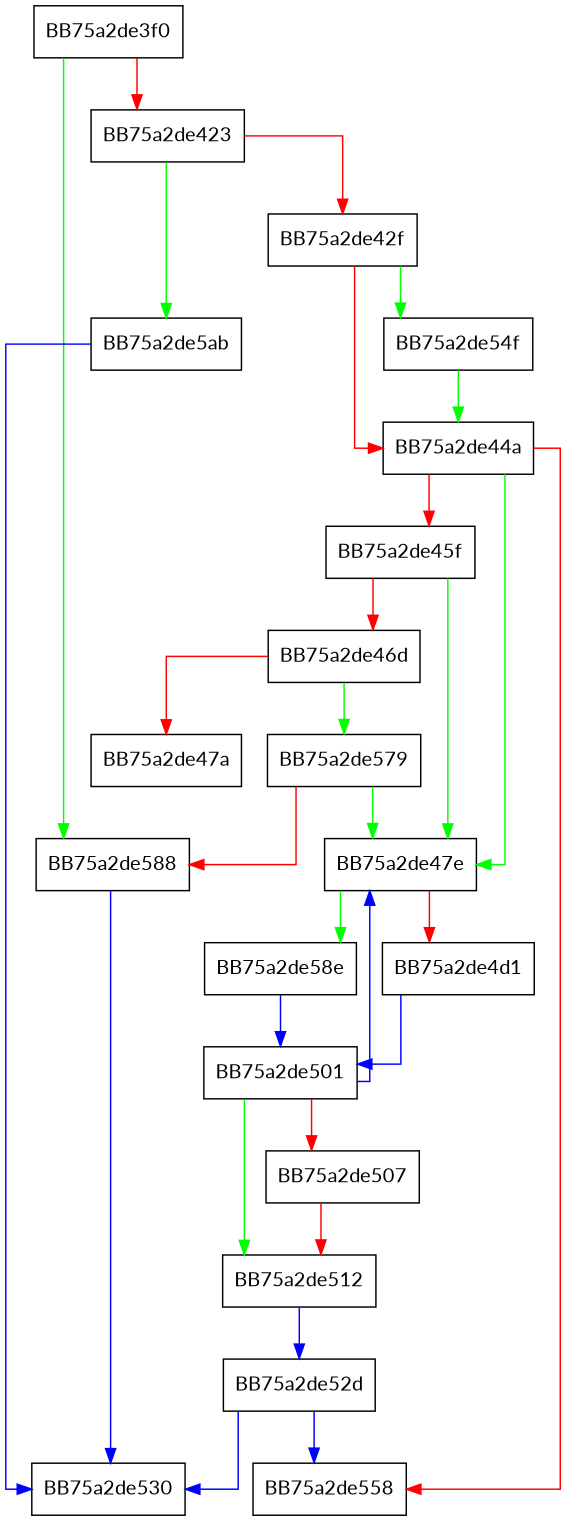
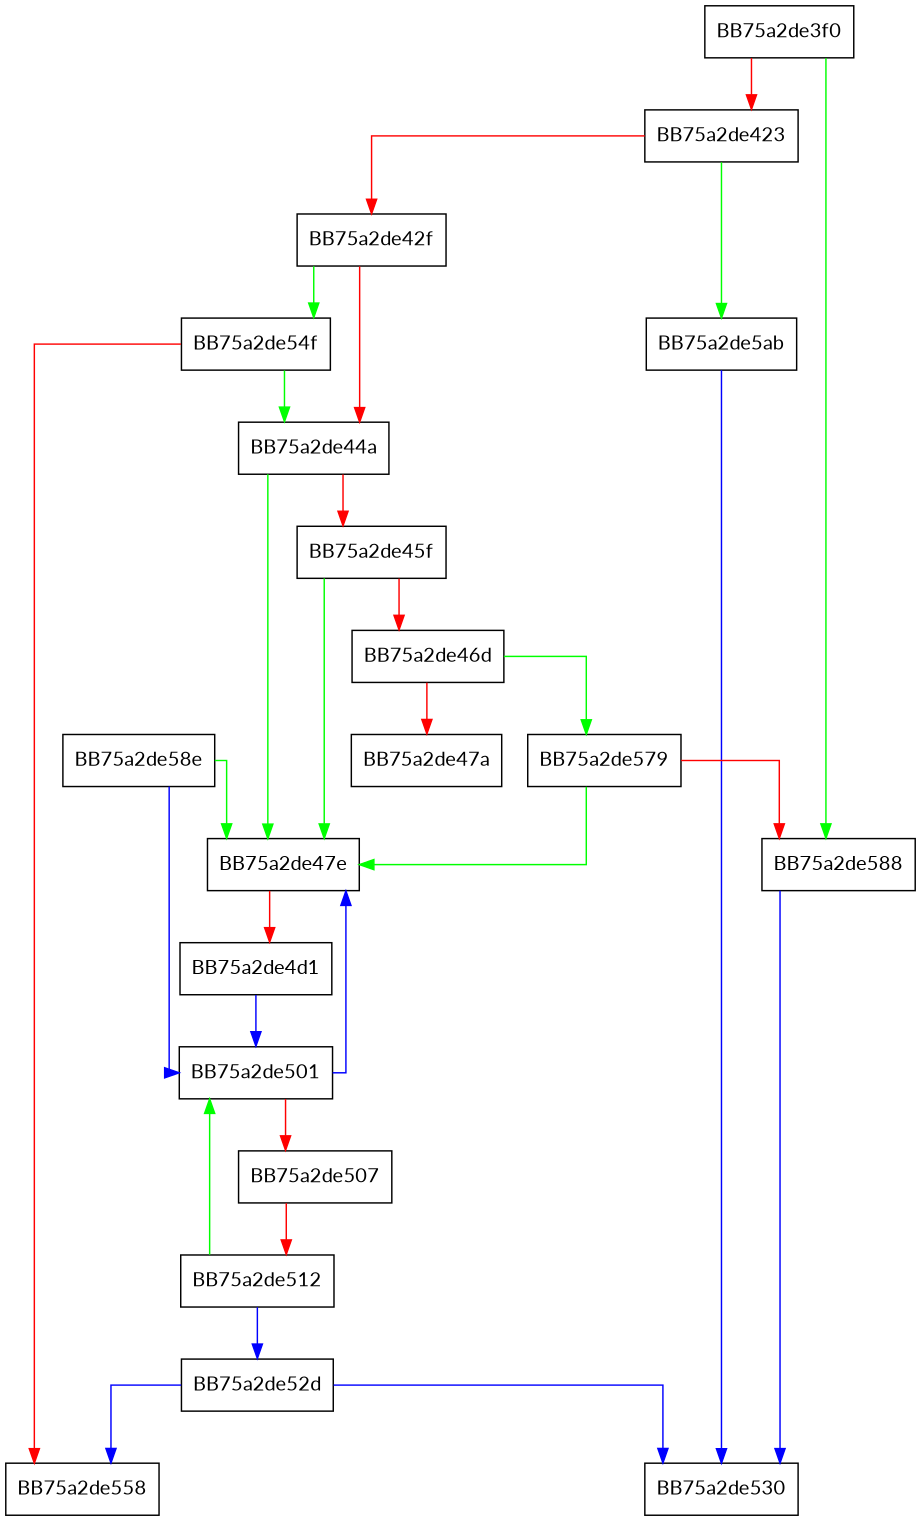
(340, 909) -> (227, 786)
(560, 1025) -> (34, 823)
(244, 1170) -> (210, 1184)
